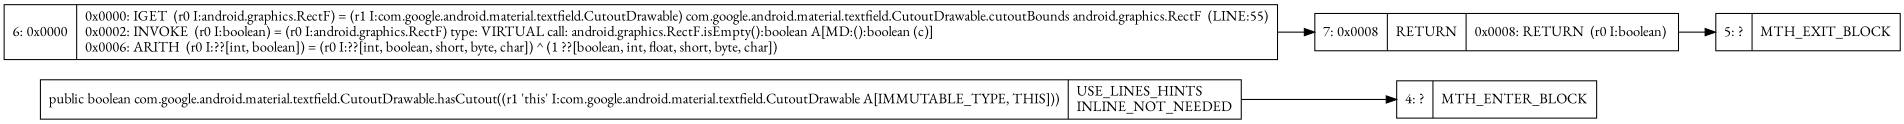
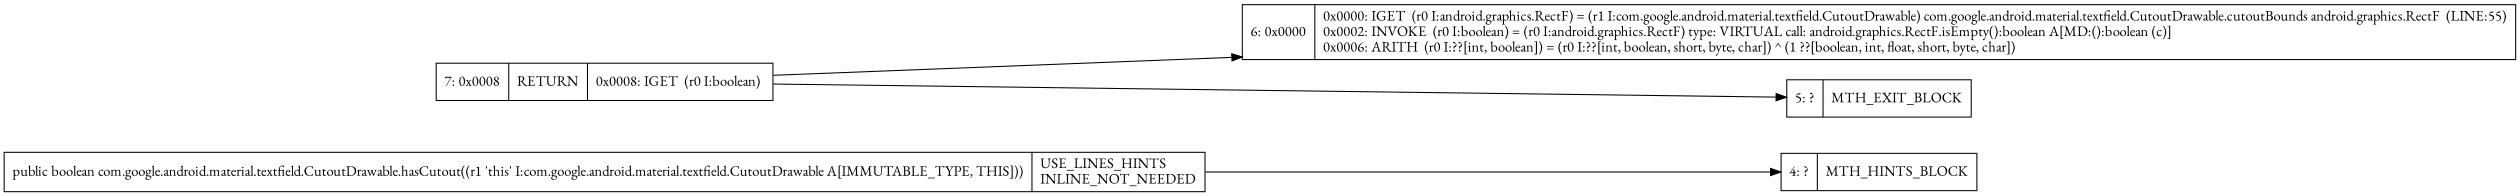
(1291, 32) -> (1002, 66)
(1572, 32) -> (680, 81)
(1515, 99) -> (1897, 171)
